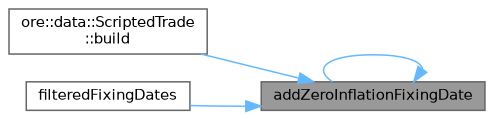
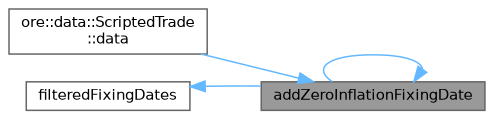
(108, 32) -> (108, 32)
(218, 106) -> (233, 86)
